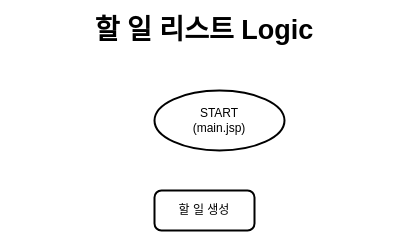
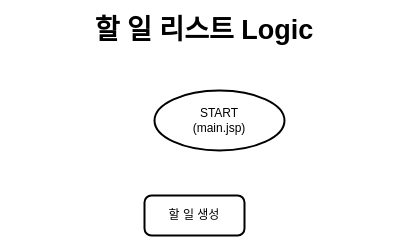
(205, 211) -> (195, 216)
